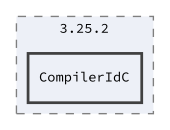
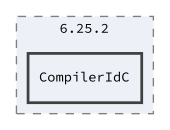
(85, 29) -> (85, 29)
